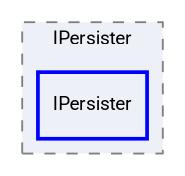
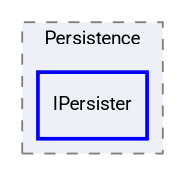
(92, 40) -> (92, 40)
